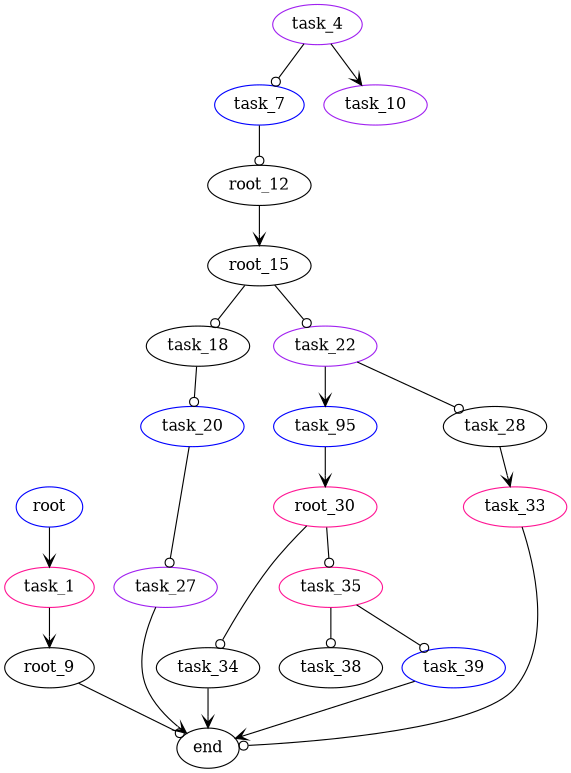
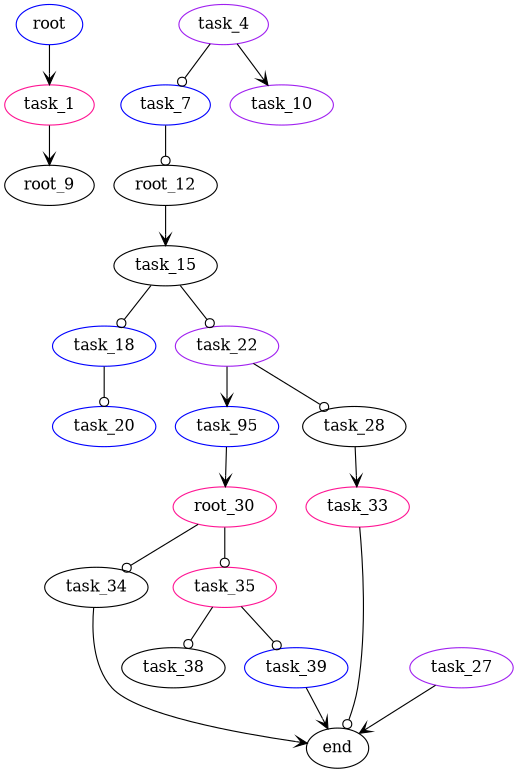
(259, 266) -> (166, 266)
(198, 346) -> (104, 346)
(180, 502) -> none
(127, 707) -> none
